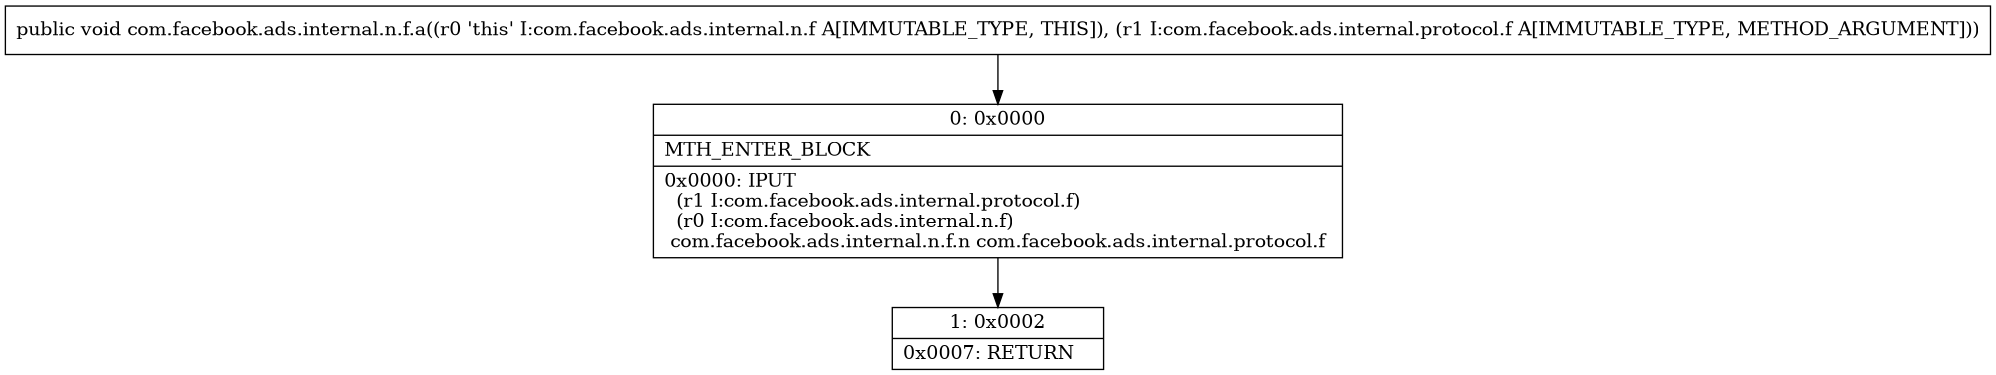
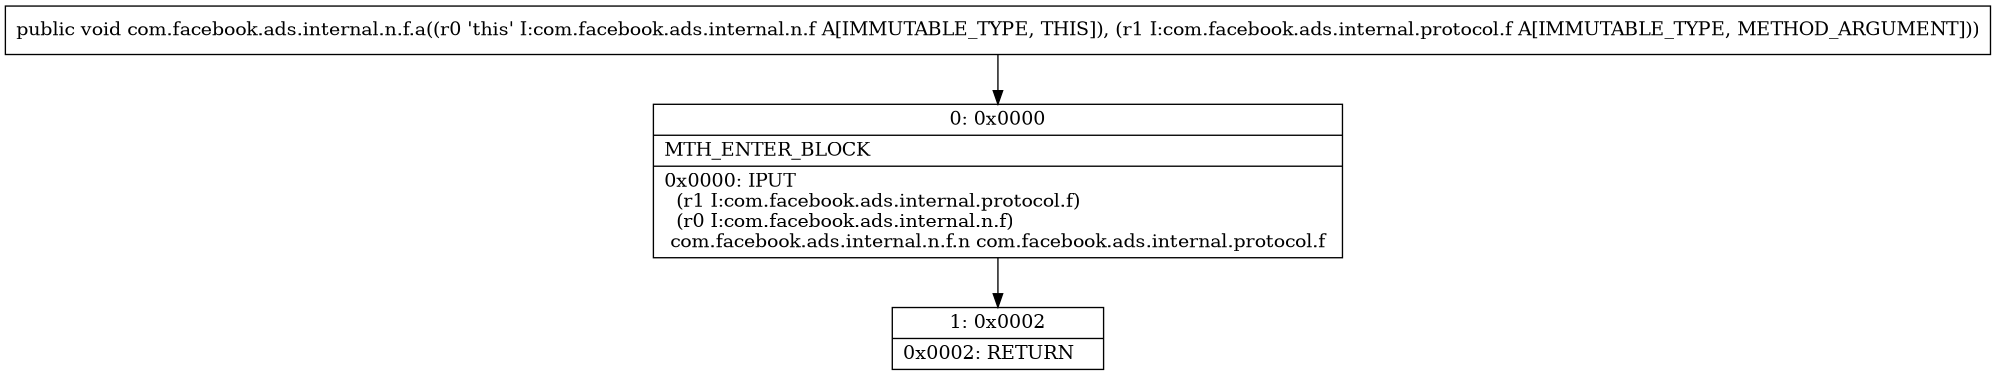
(998, 353) -> (998, 353)
